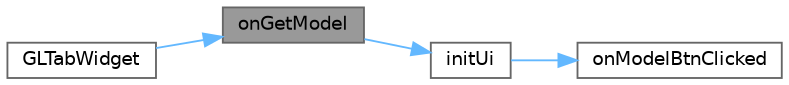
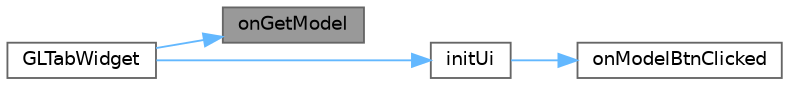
(388, 44) -> (284, 60)
